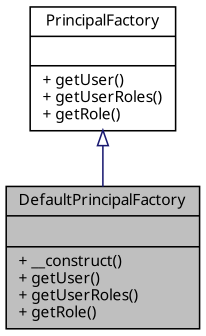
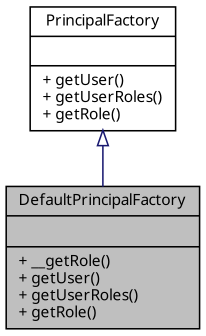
(70, 261) -> (65, 261)
